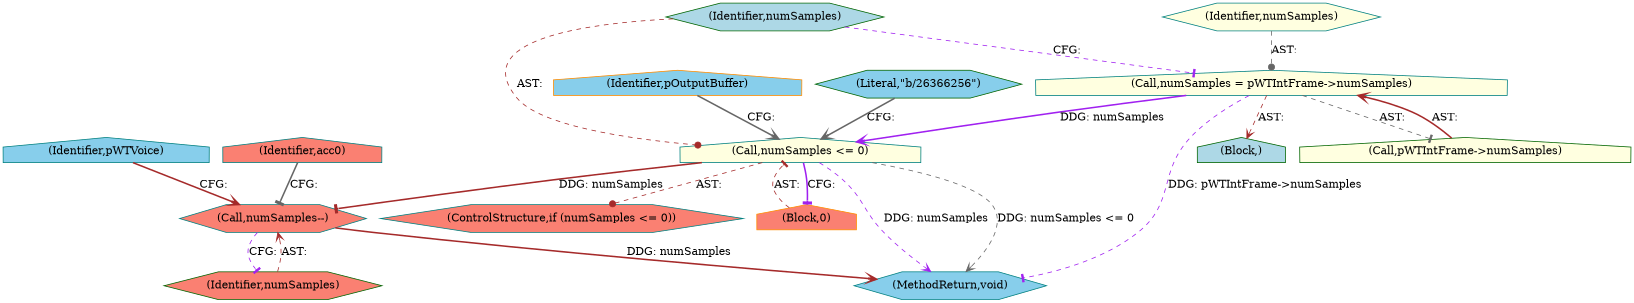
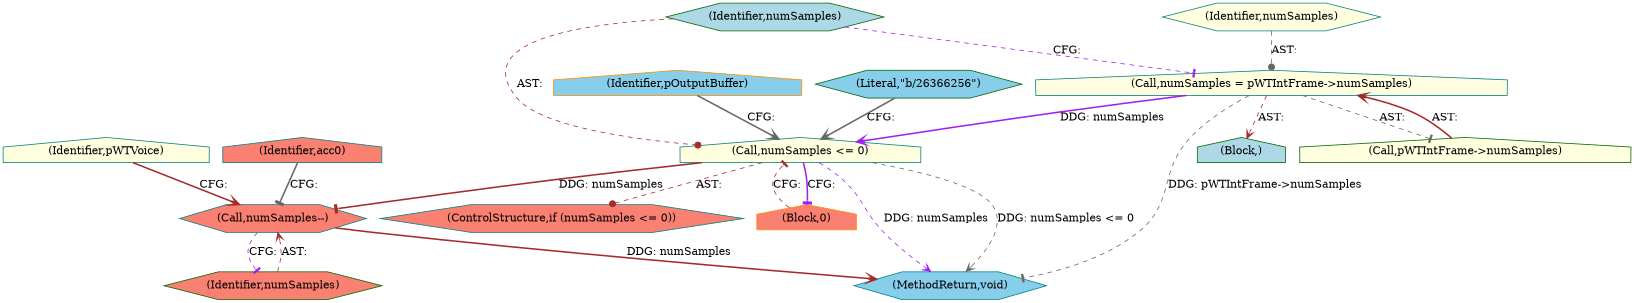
(106, 151) -> (106, 151)
(789, 185) -> (789, 185)
(1157, 210) -> (1157, 210)
